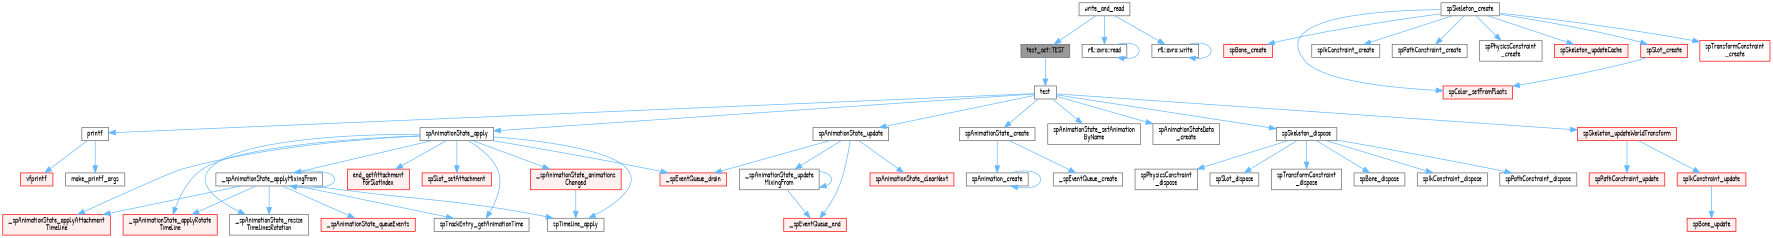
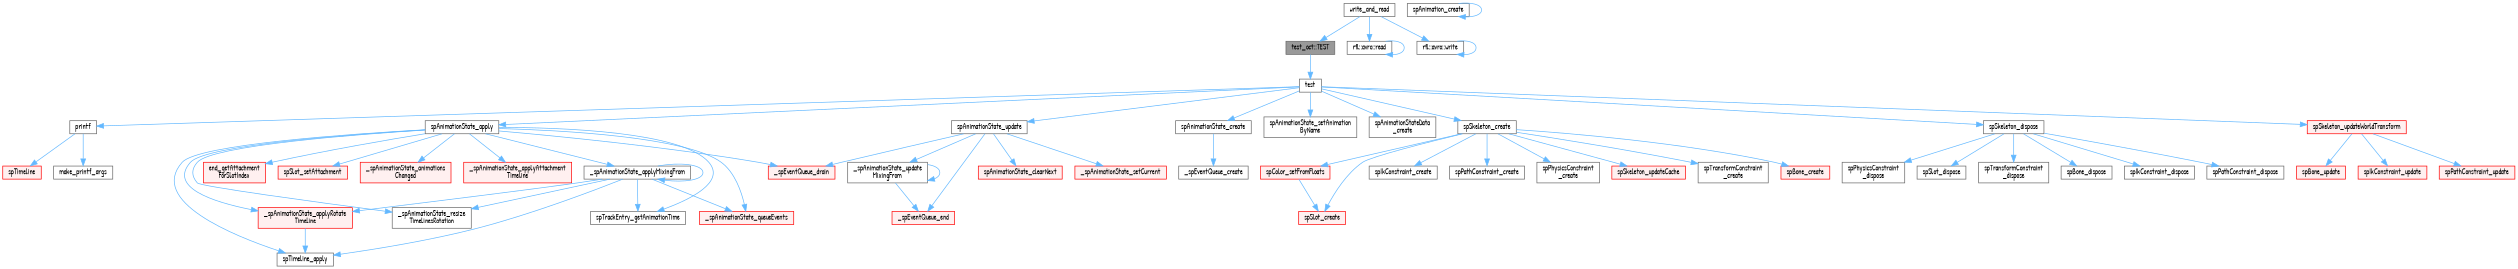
(1735, 51) -> (1733, 173)
(1584, 73) -> (1307, 192)
none -> (1388, 104)
none -> (636, 139)
(997, 153) -> none
none -> (1121, 173)
(37, 179) -> (22, 173)
(1712, 198) -> (2341, 147)
(172, 200) -> none
(576, 201) -> (305, 237)
